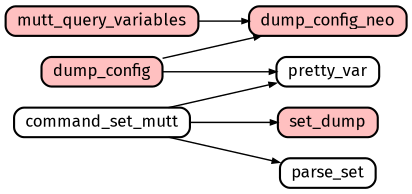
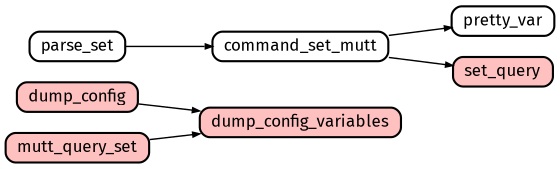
(102, 21) -> (77, 148)
(328, 21) -> (300, 122)
(216, 72) -> none
(328, 122) -> (503, 72)
(220, 149) -> (165, 46)
